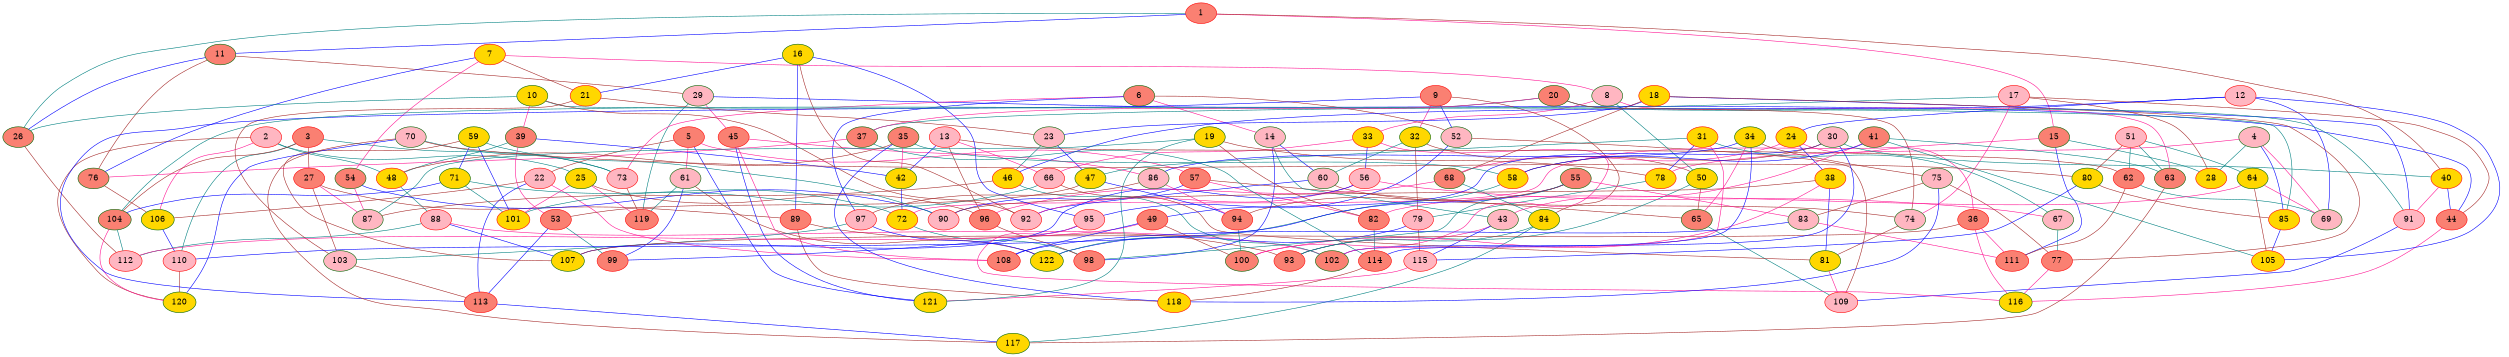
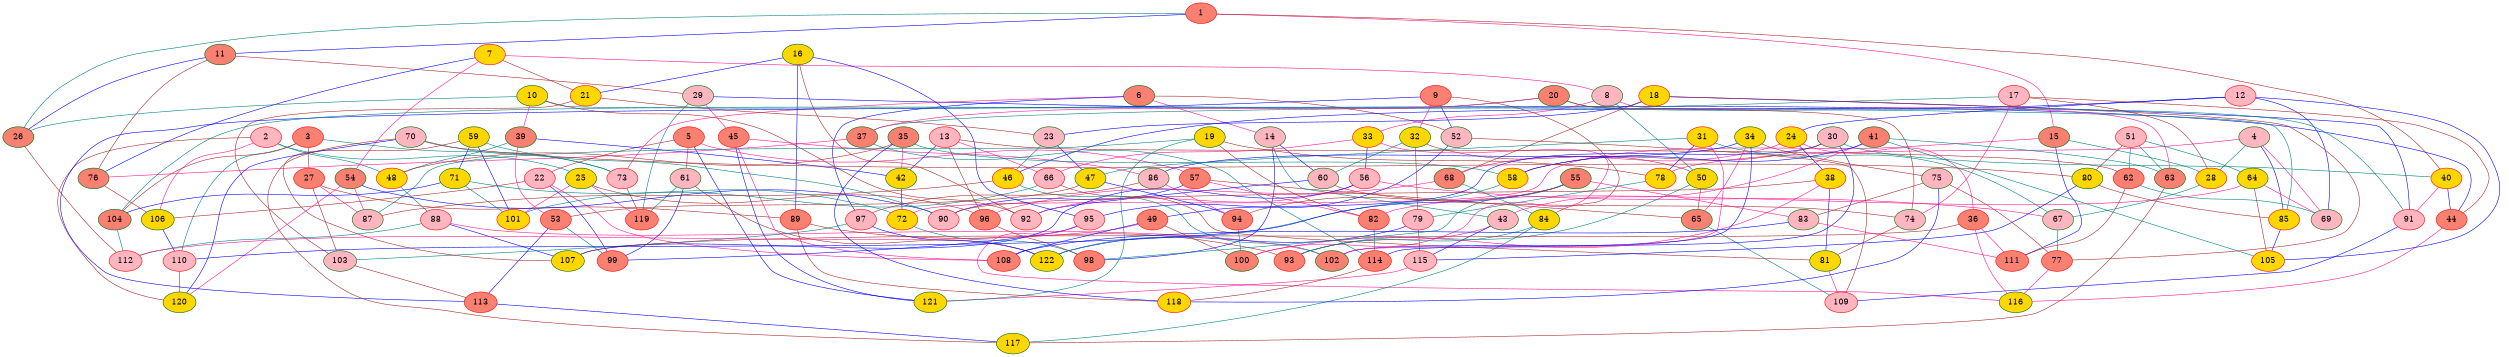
none -> (2134, 205)
(484, 225) -> (585, 219)
(101, 264) -> (273, 235)
